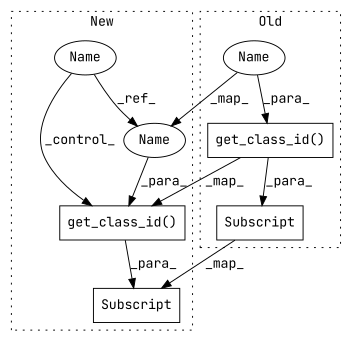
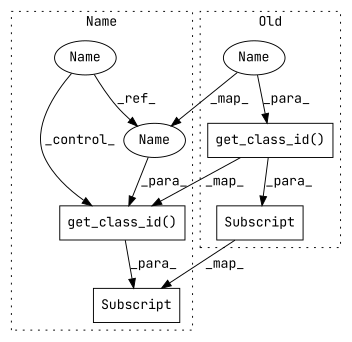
(102, 22) -> (102, 22)
